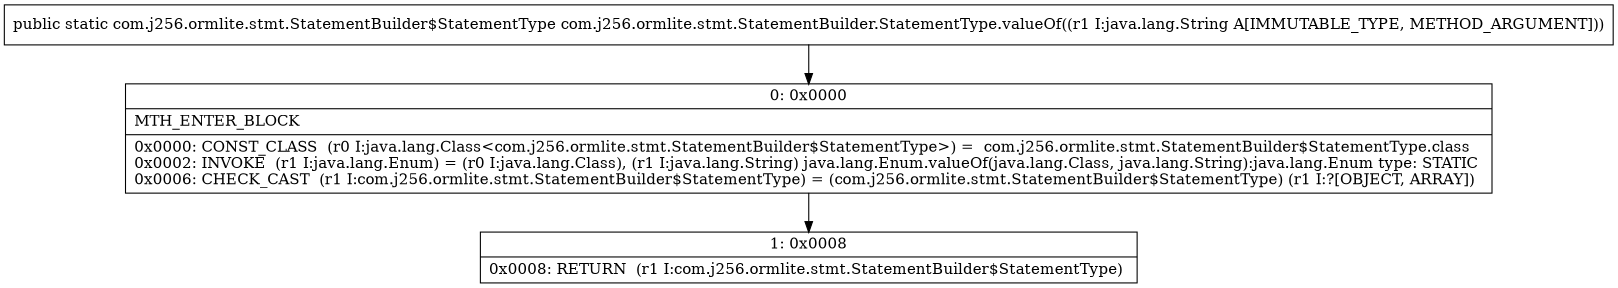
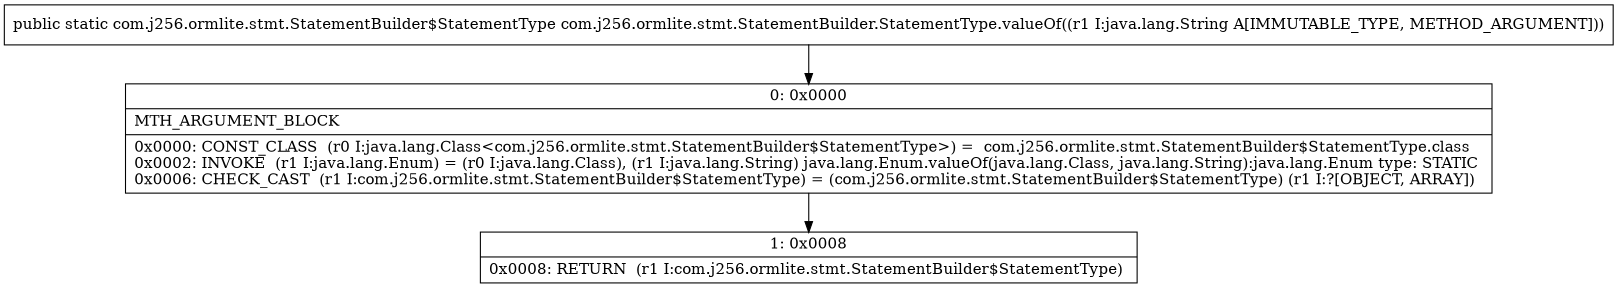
(217, 121) -> (237, 121)
